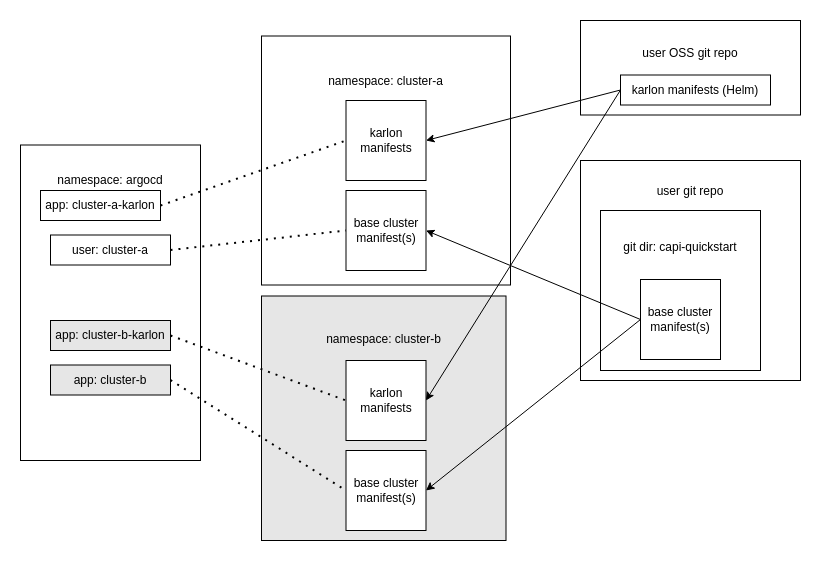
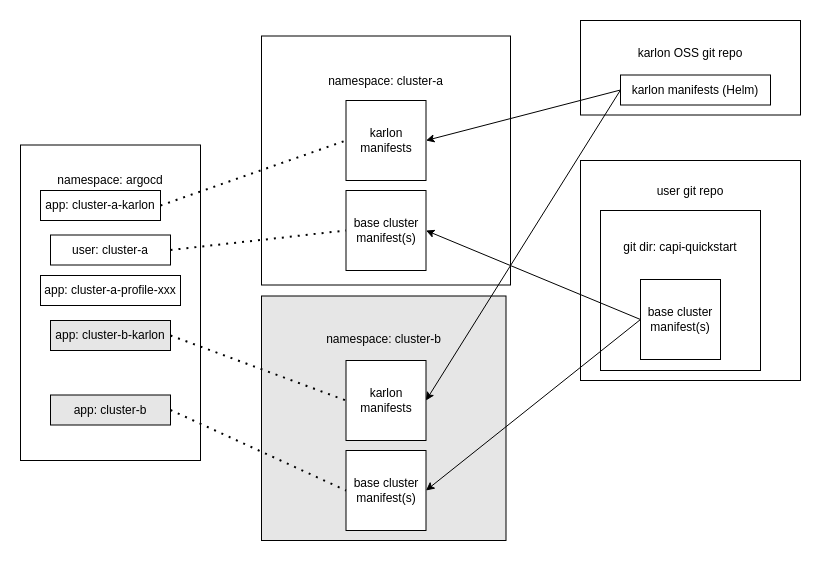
(691, 68) -> (691, 68)
none -> (111, 291)
(111, 380) -> (111, 410)
